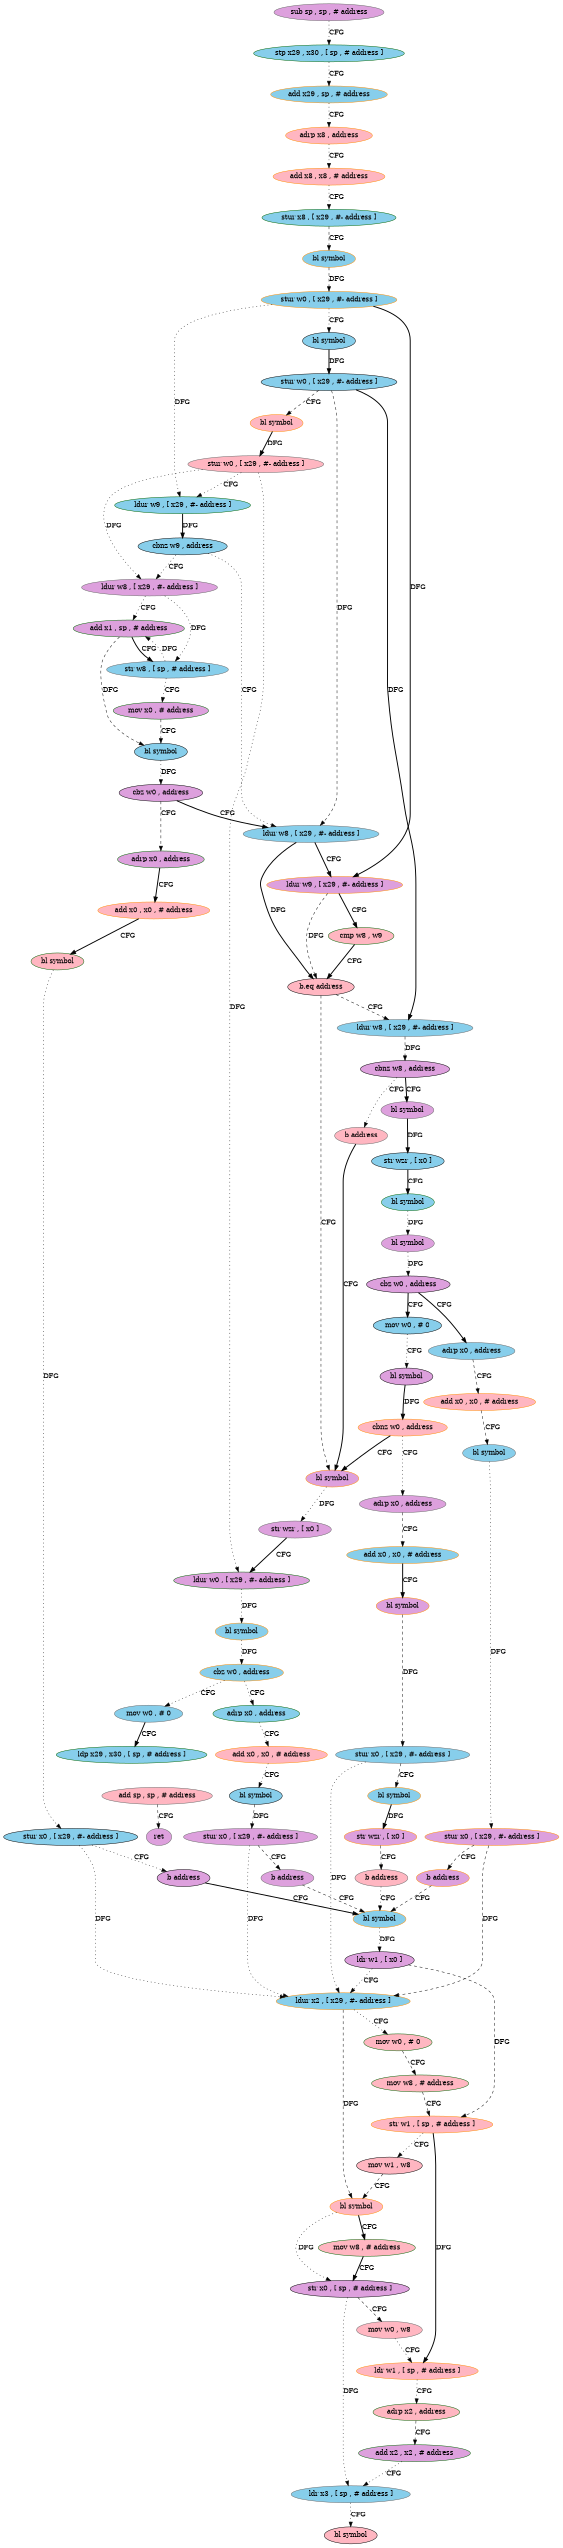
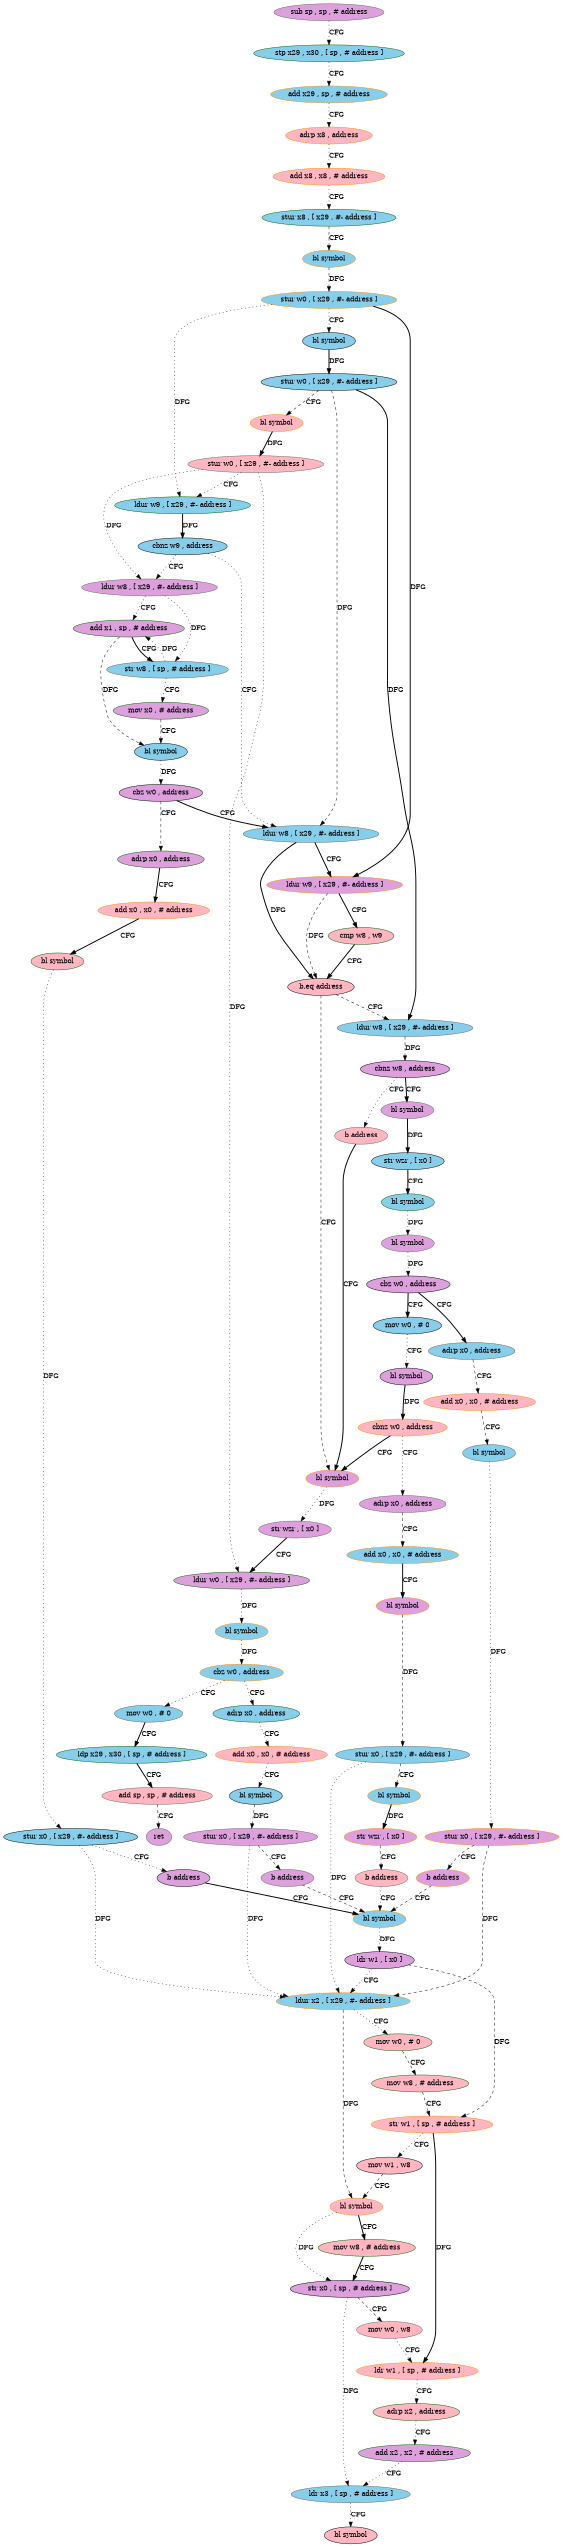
none -> (143, 1773)
(416, 2430) -> (416, 2430)
